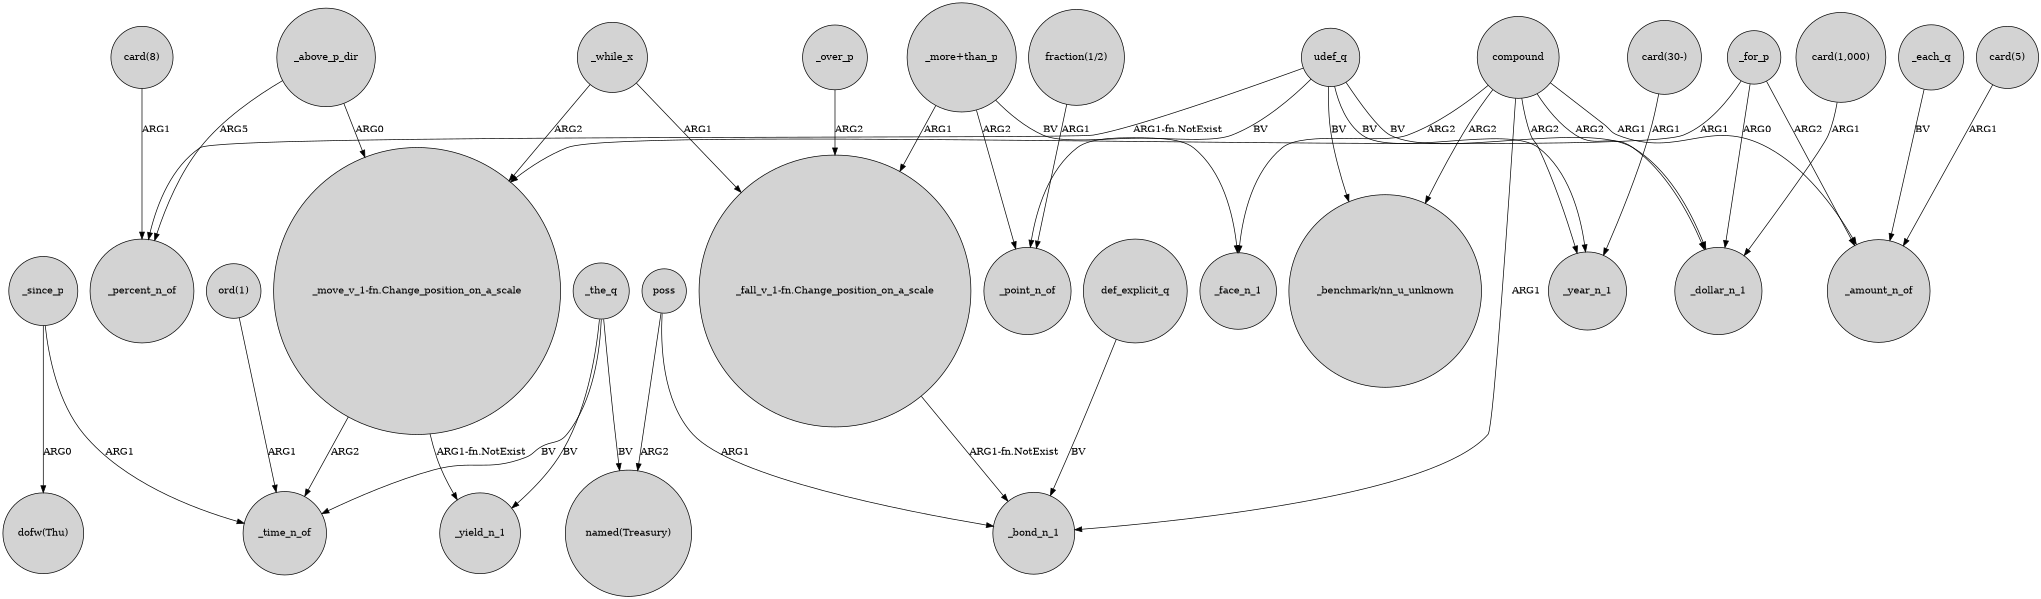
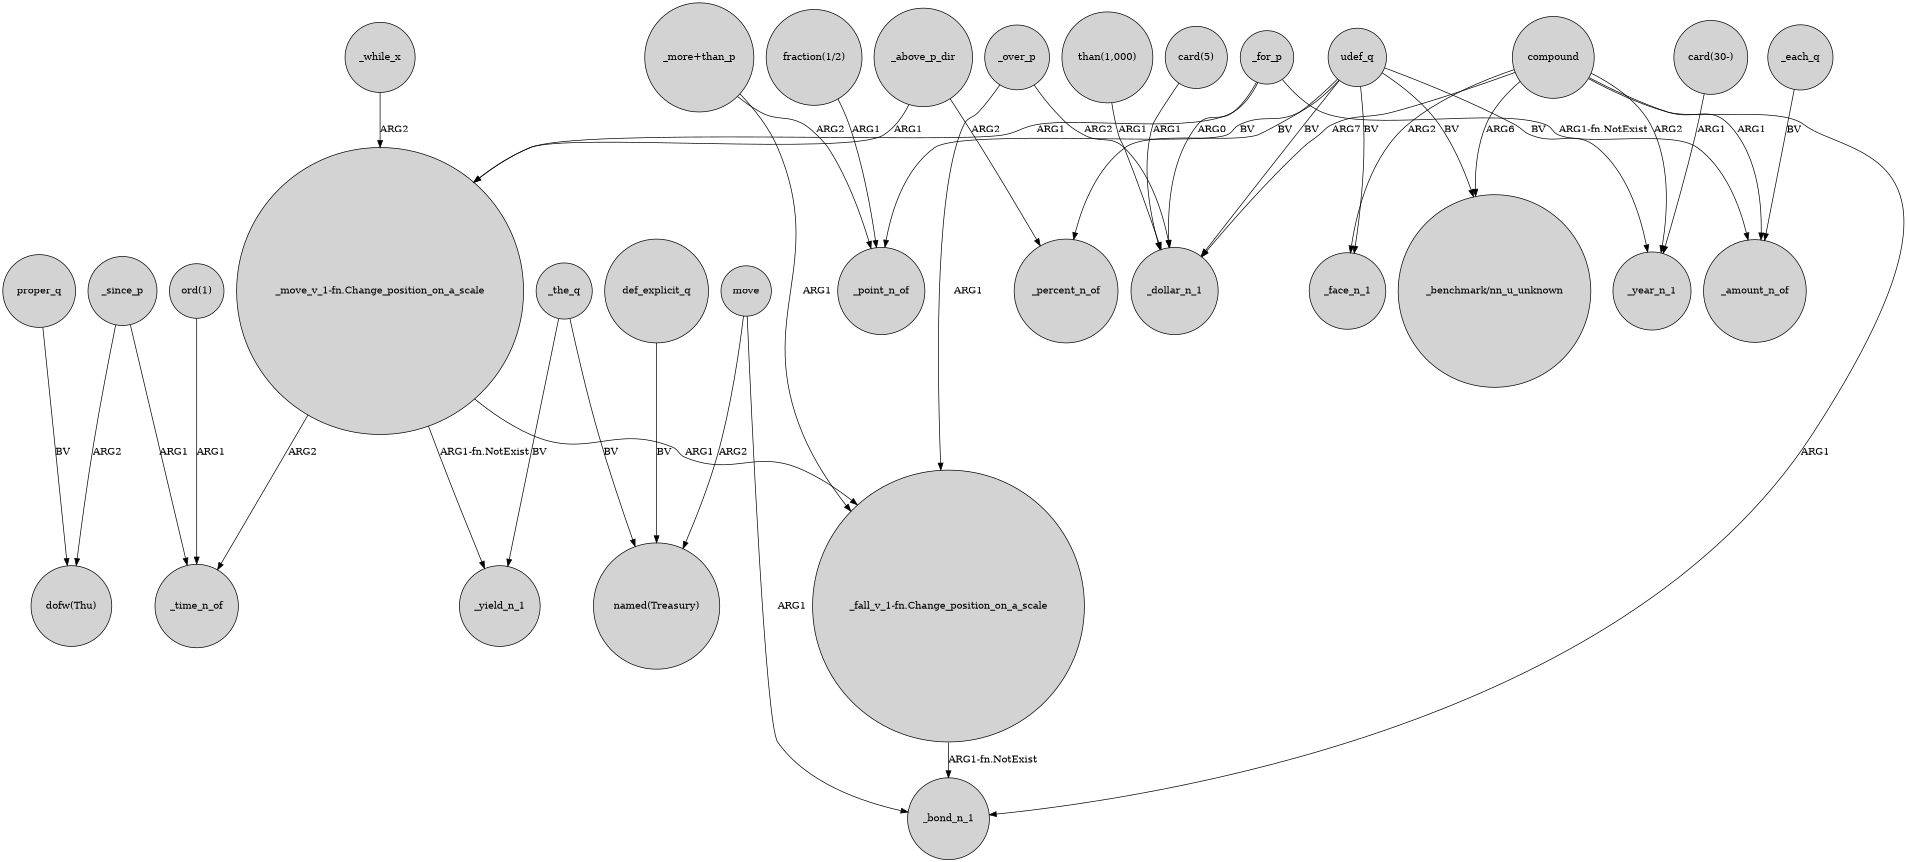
(142, 57) -> none
(1841, 57) -> (1107, 57)
(234, 130) -> (986, 130)
(370, 130) -> (908, 130)
(849, 130) -> (968, 291)
(1178, 130) -> (1285, 130)
(1483, 130) -> (1500, 130)
(1590, 130) -> (1346, 130)
(1808, 130) -> (1603, 130)
(684, 133) -> (664, 445)
(1191, 147) -> (1363, 166)
none -> (1135, 160)
(1950, 162) -> (1147, 160)
none -> (39, 291)
(664, 291) -> (746, 291)
(1086, 414) -> (657, 434)
(58, 452) -> (107, 452)
(508, 463) -> none
